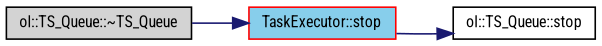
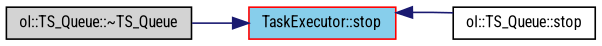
(417, 34) -> (433, 12)
